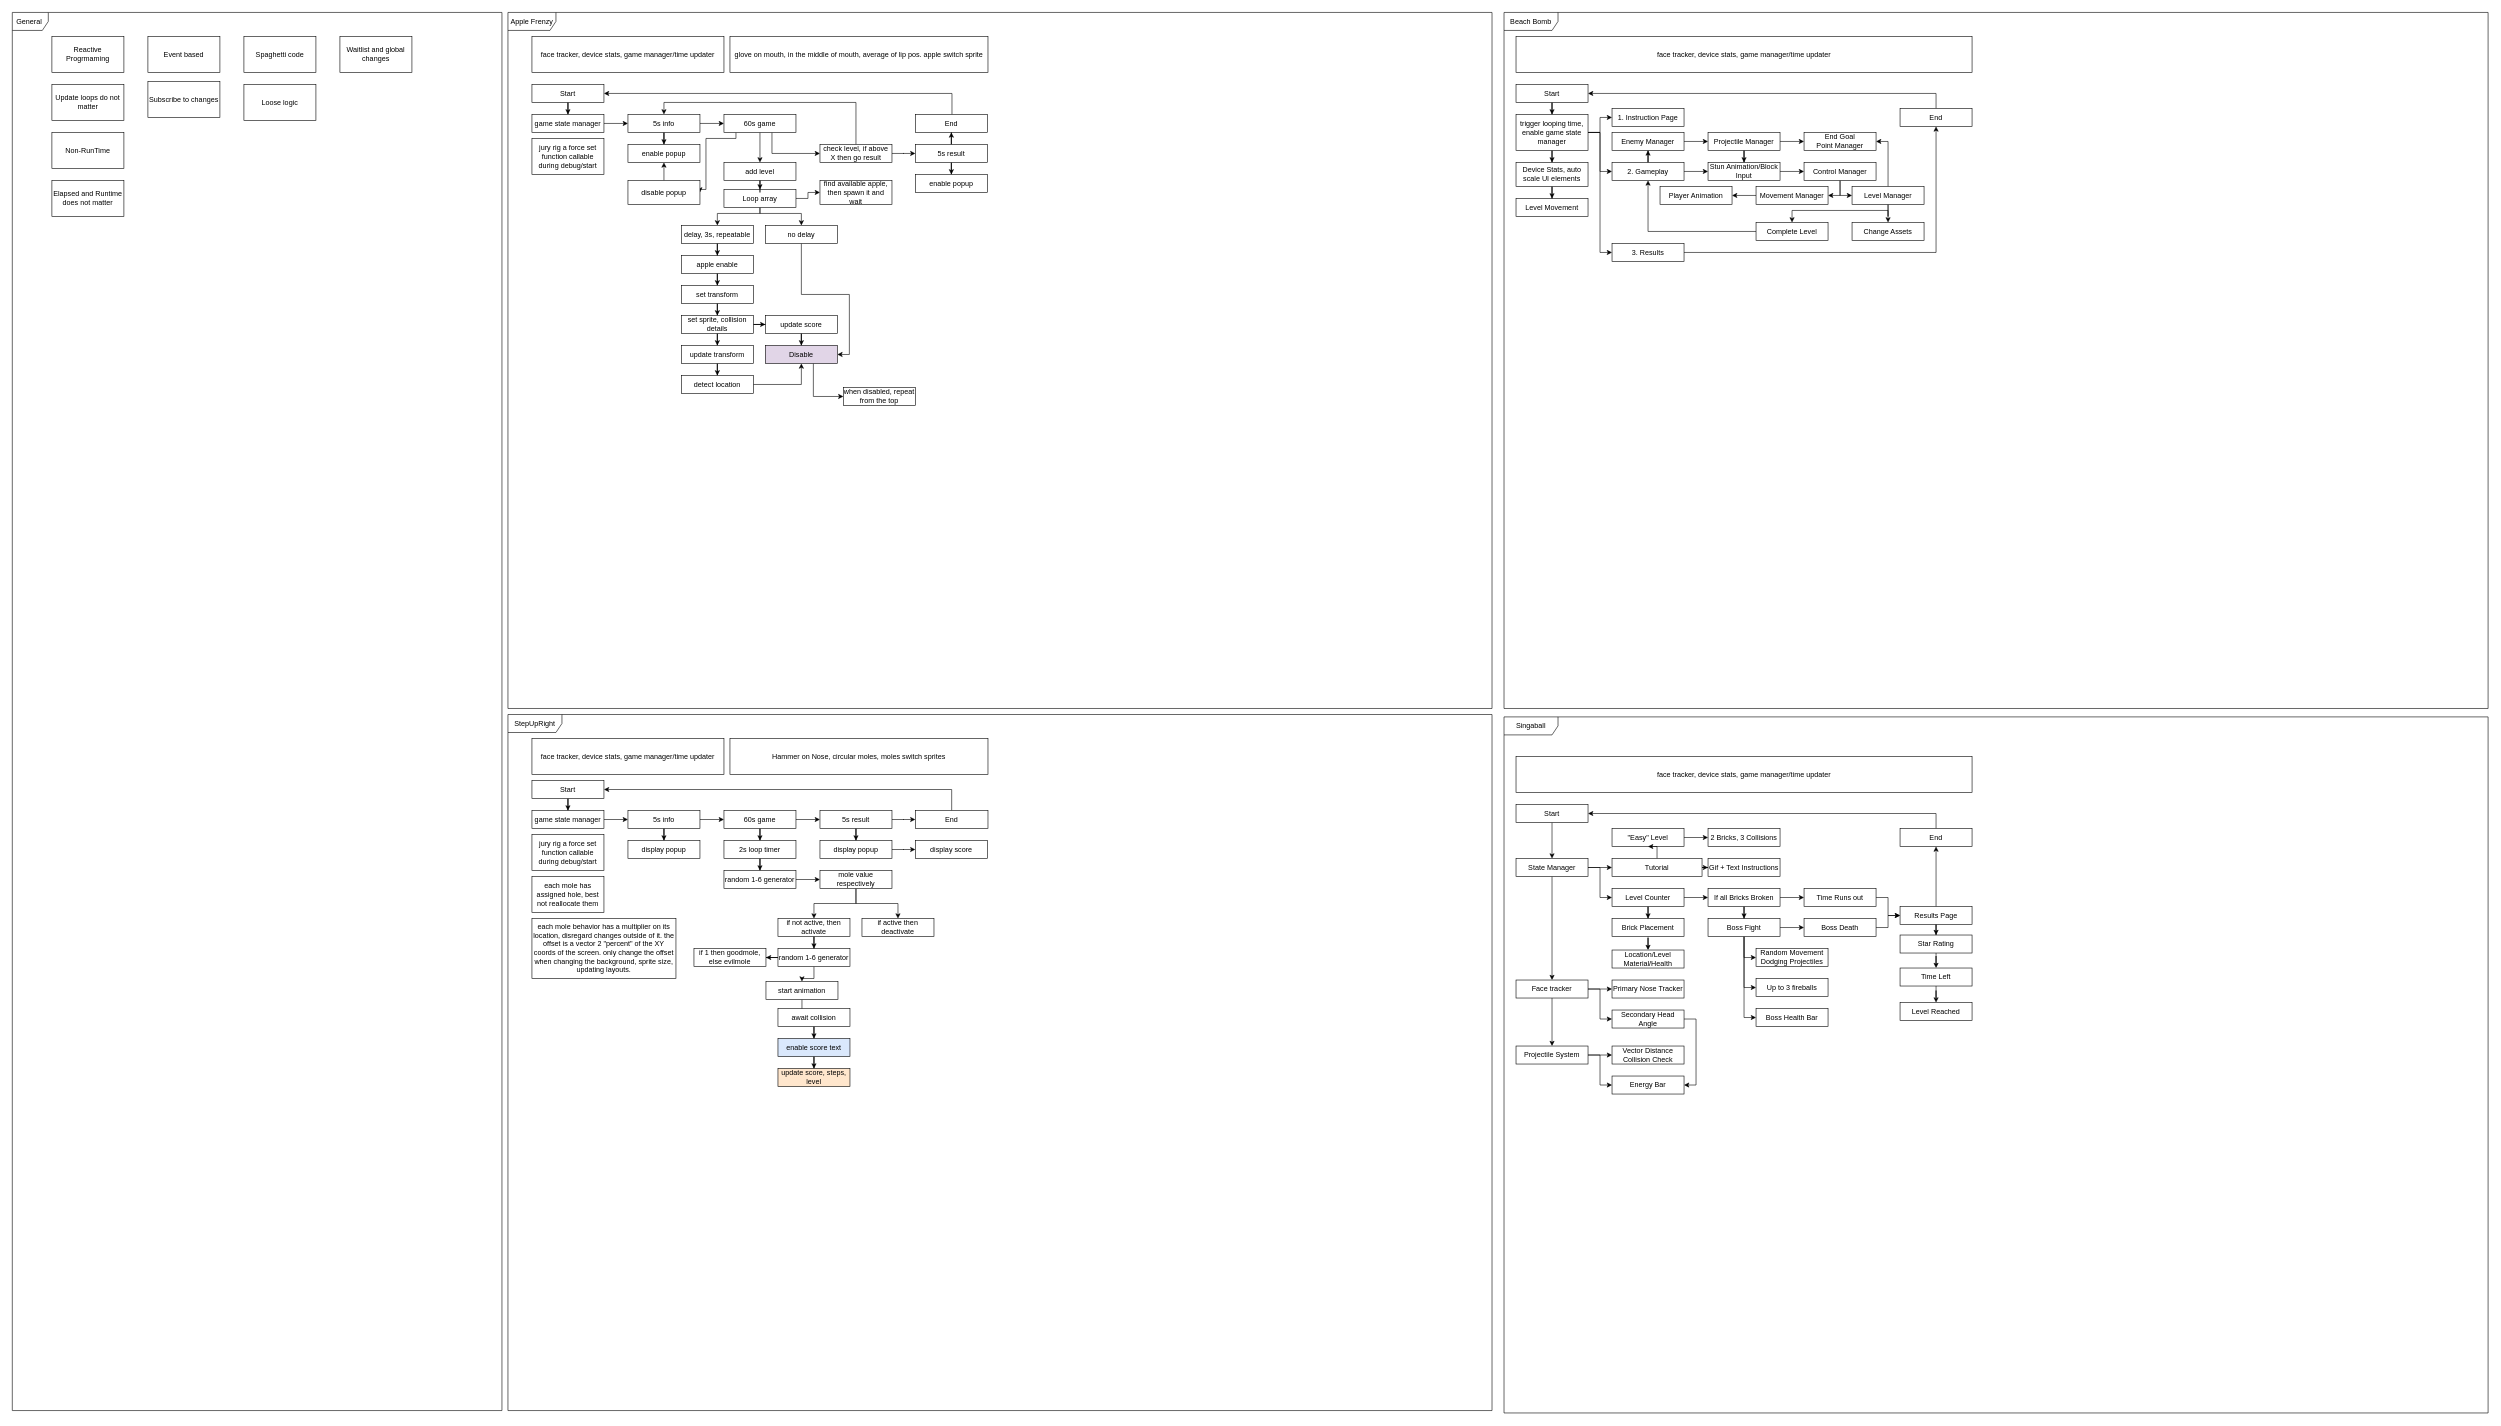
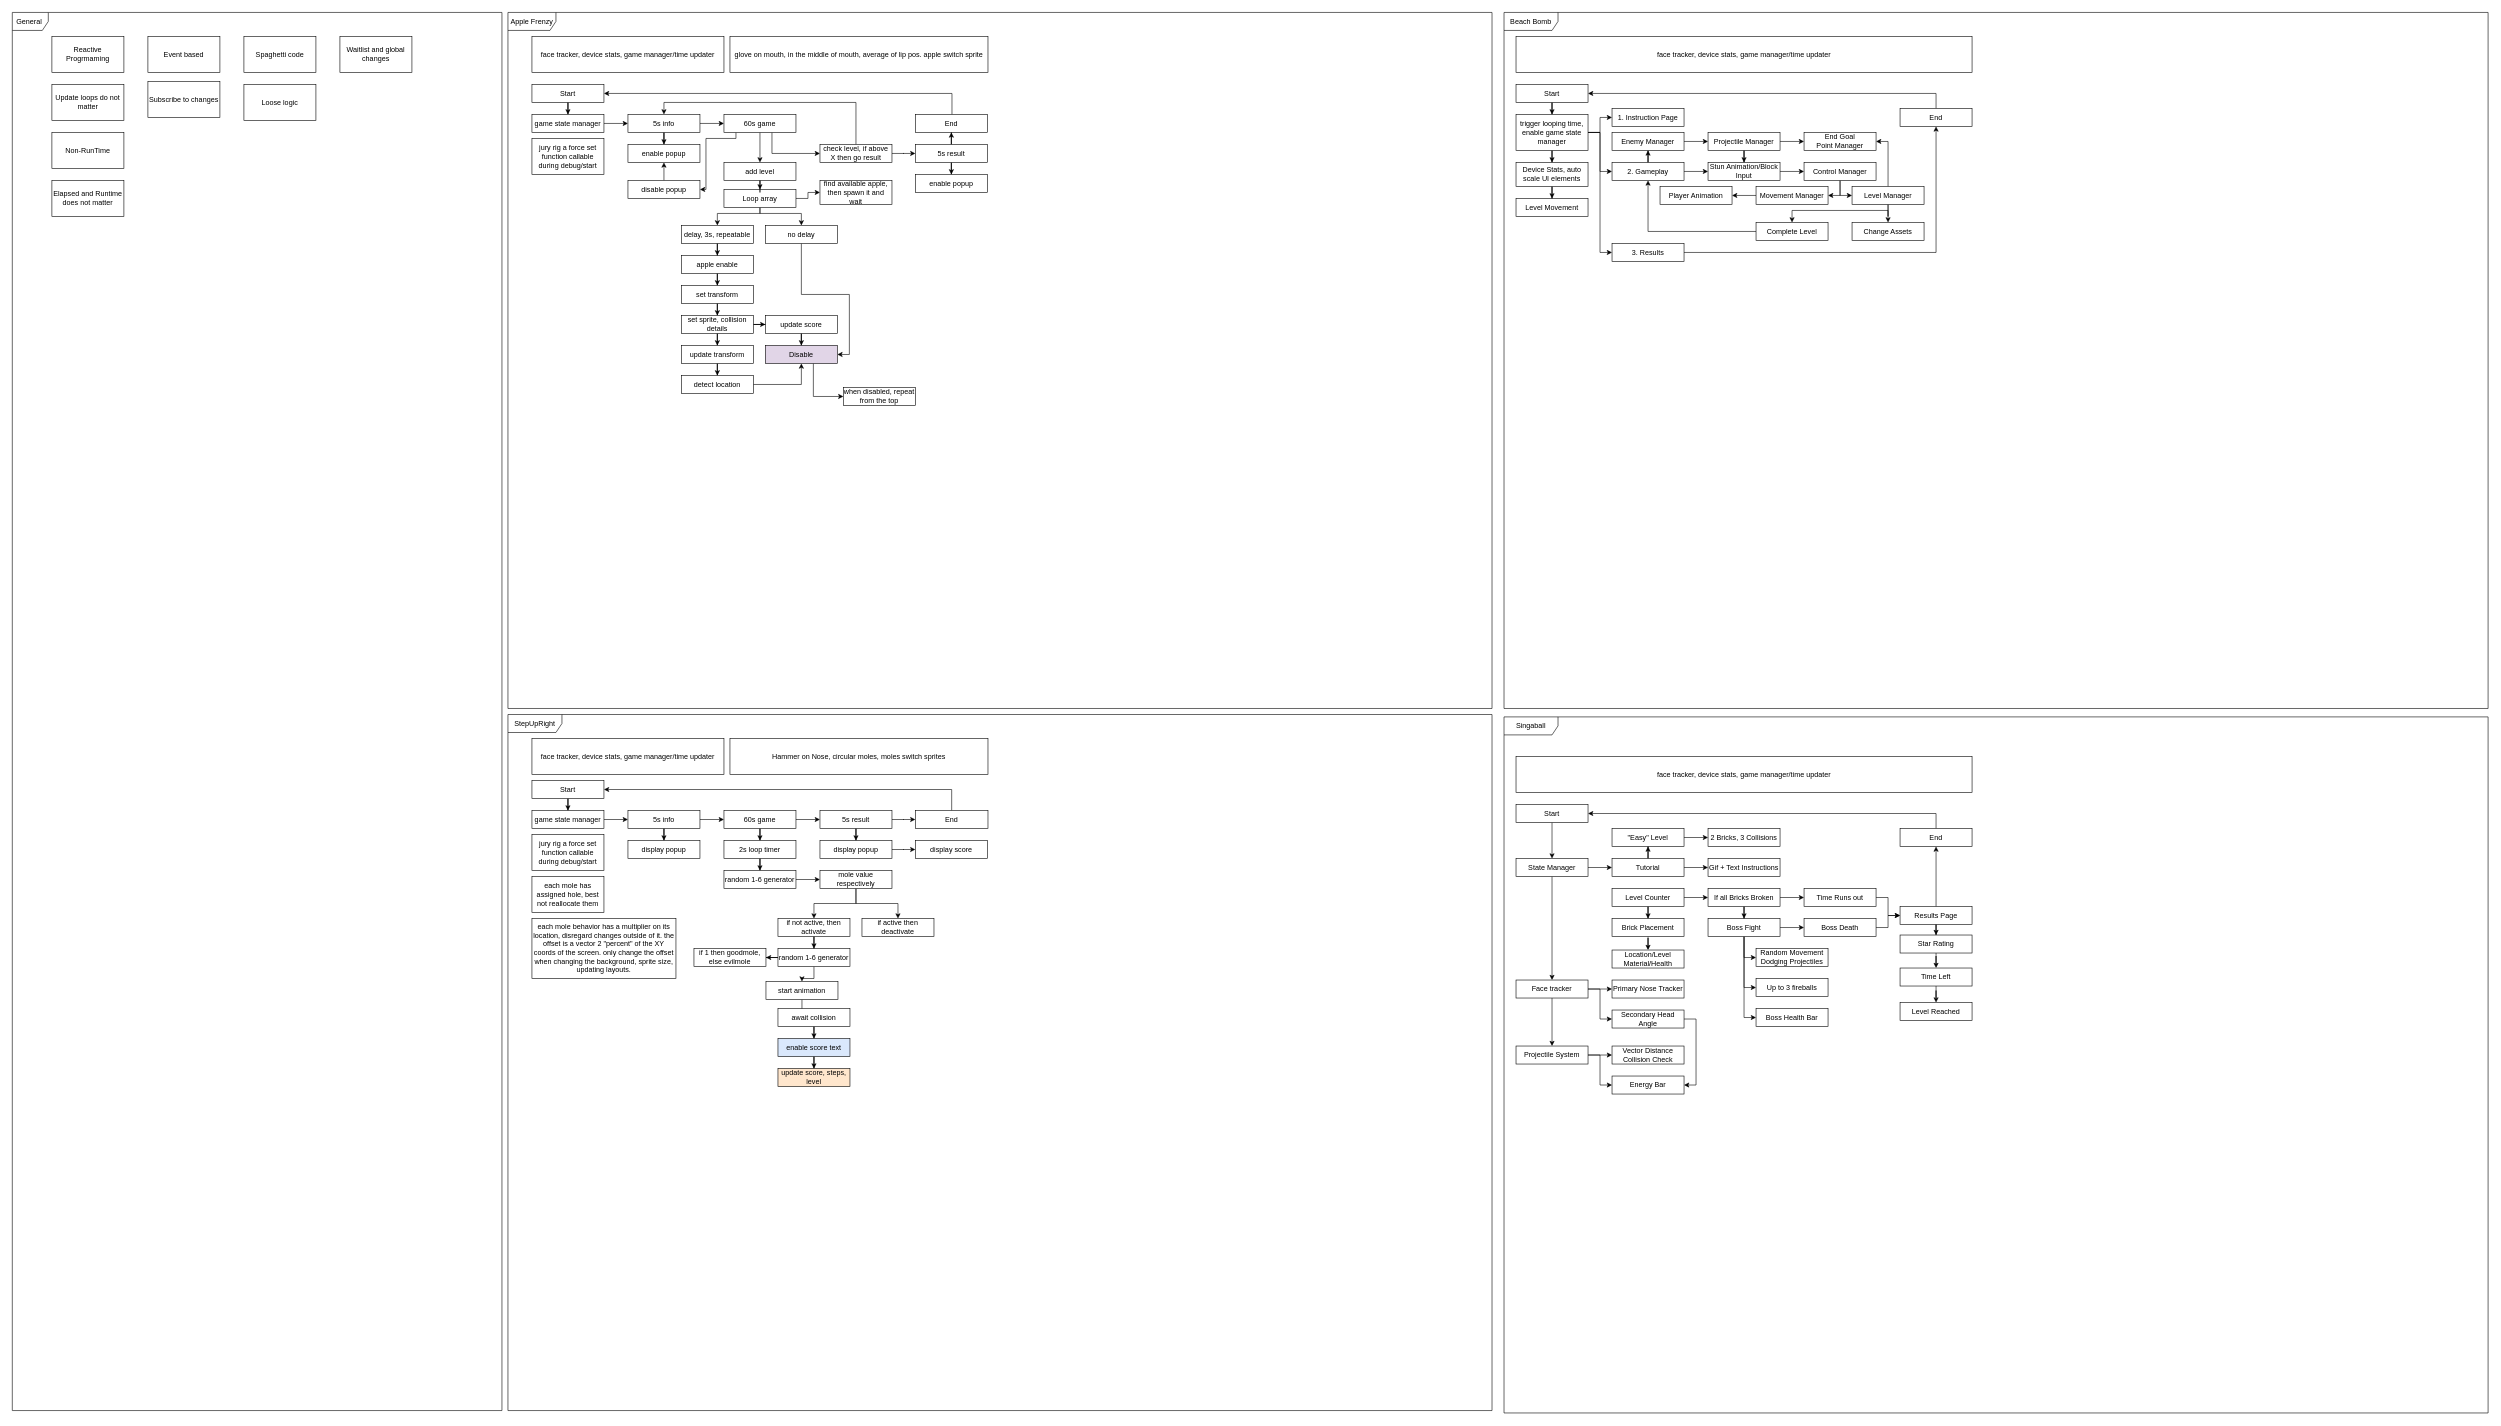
(664, 192) -> (664, 189)
(1657, 867) -> (1648, 867)
(1603, 897) -> none
